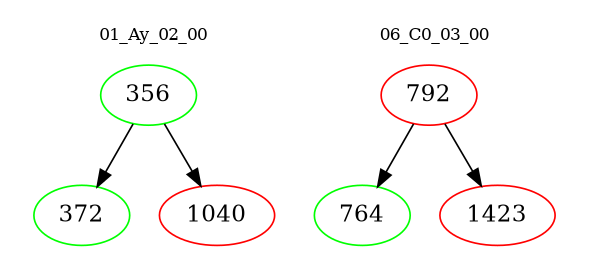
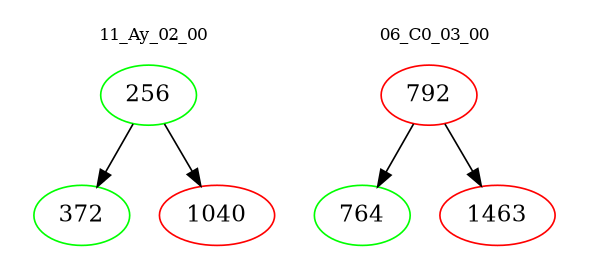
(154, 36) -> (154, 36)
(149, 95) -> (149, 95)
(497, 215) -> (497, 215)
